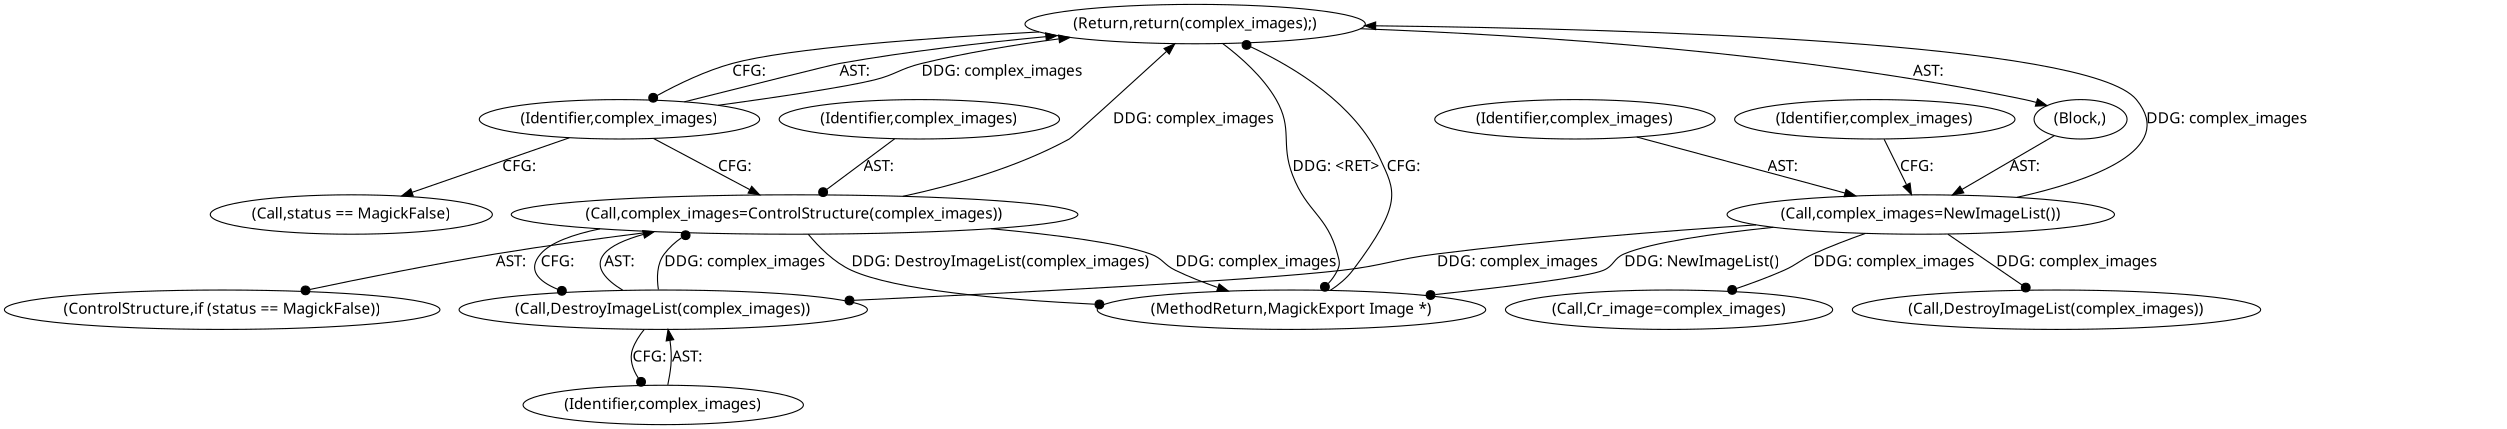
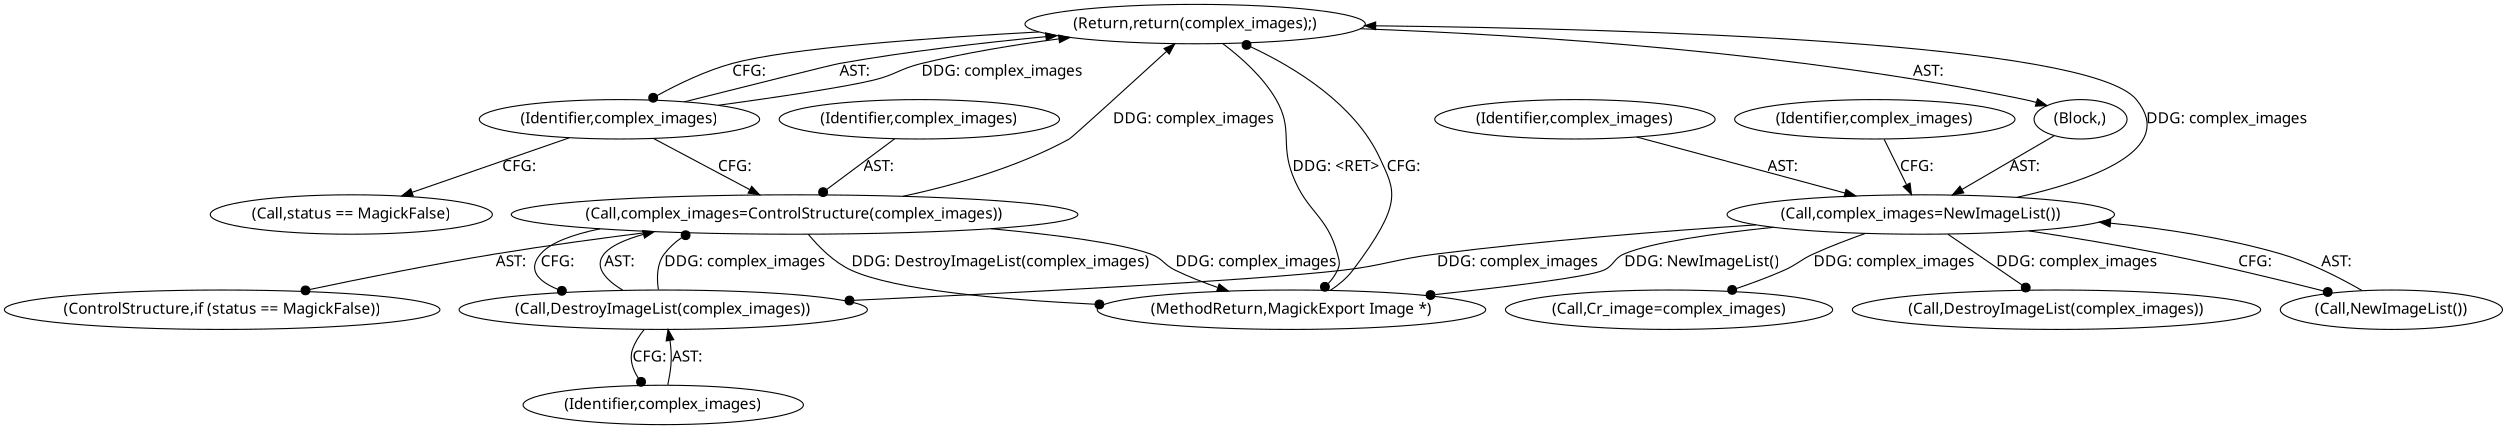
none -> (2391, 310)
